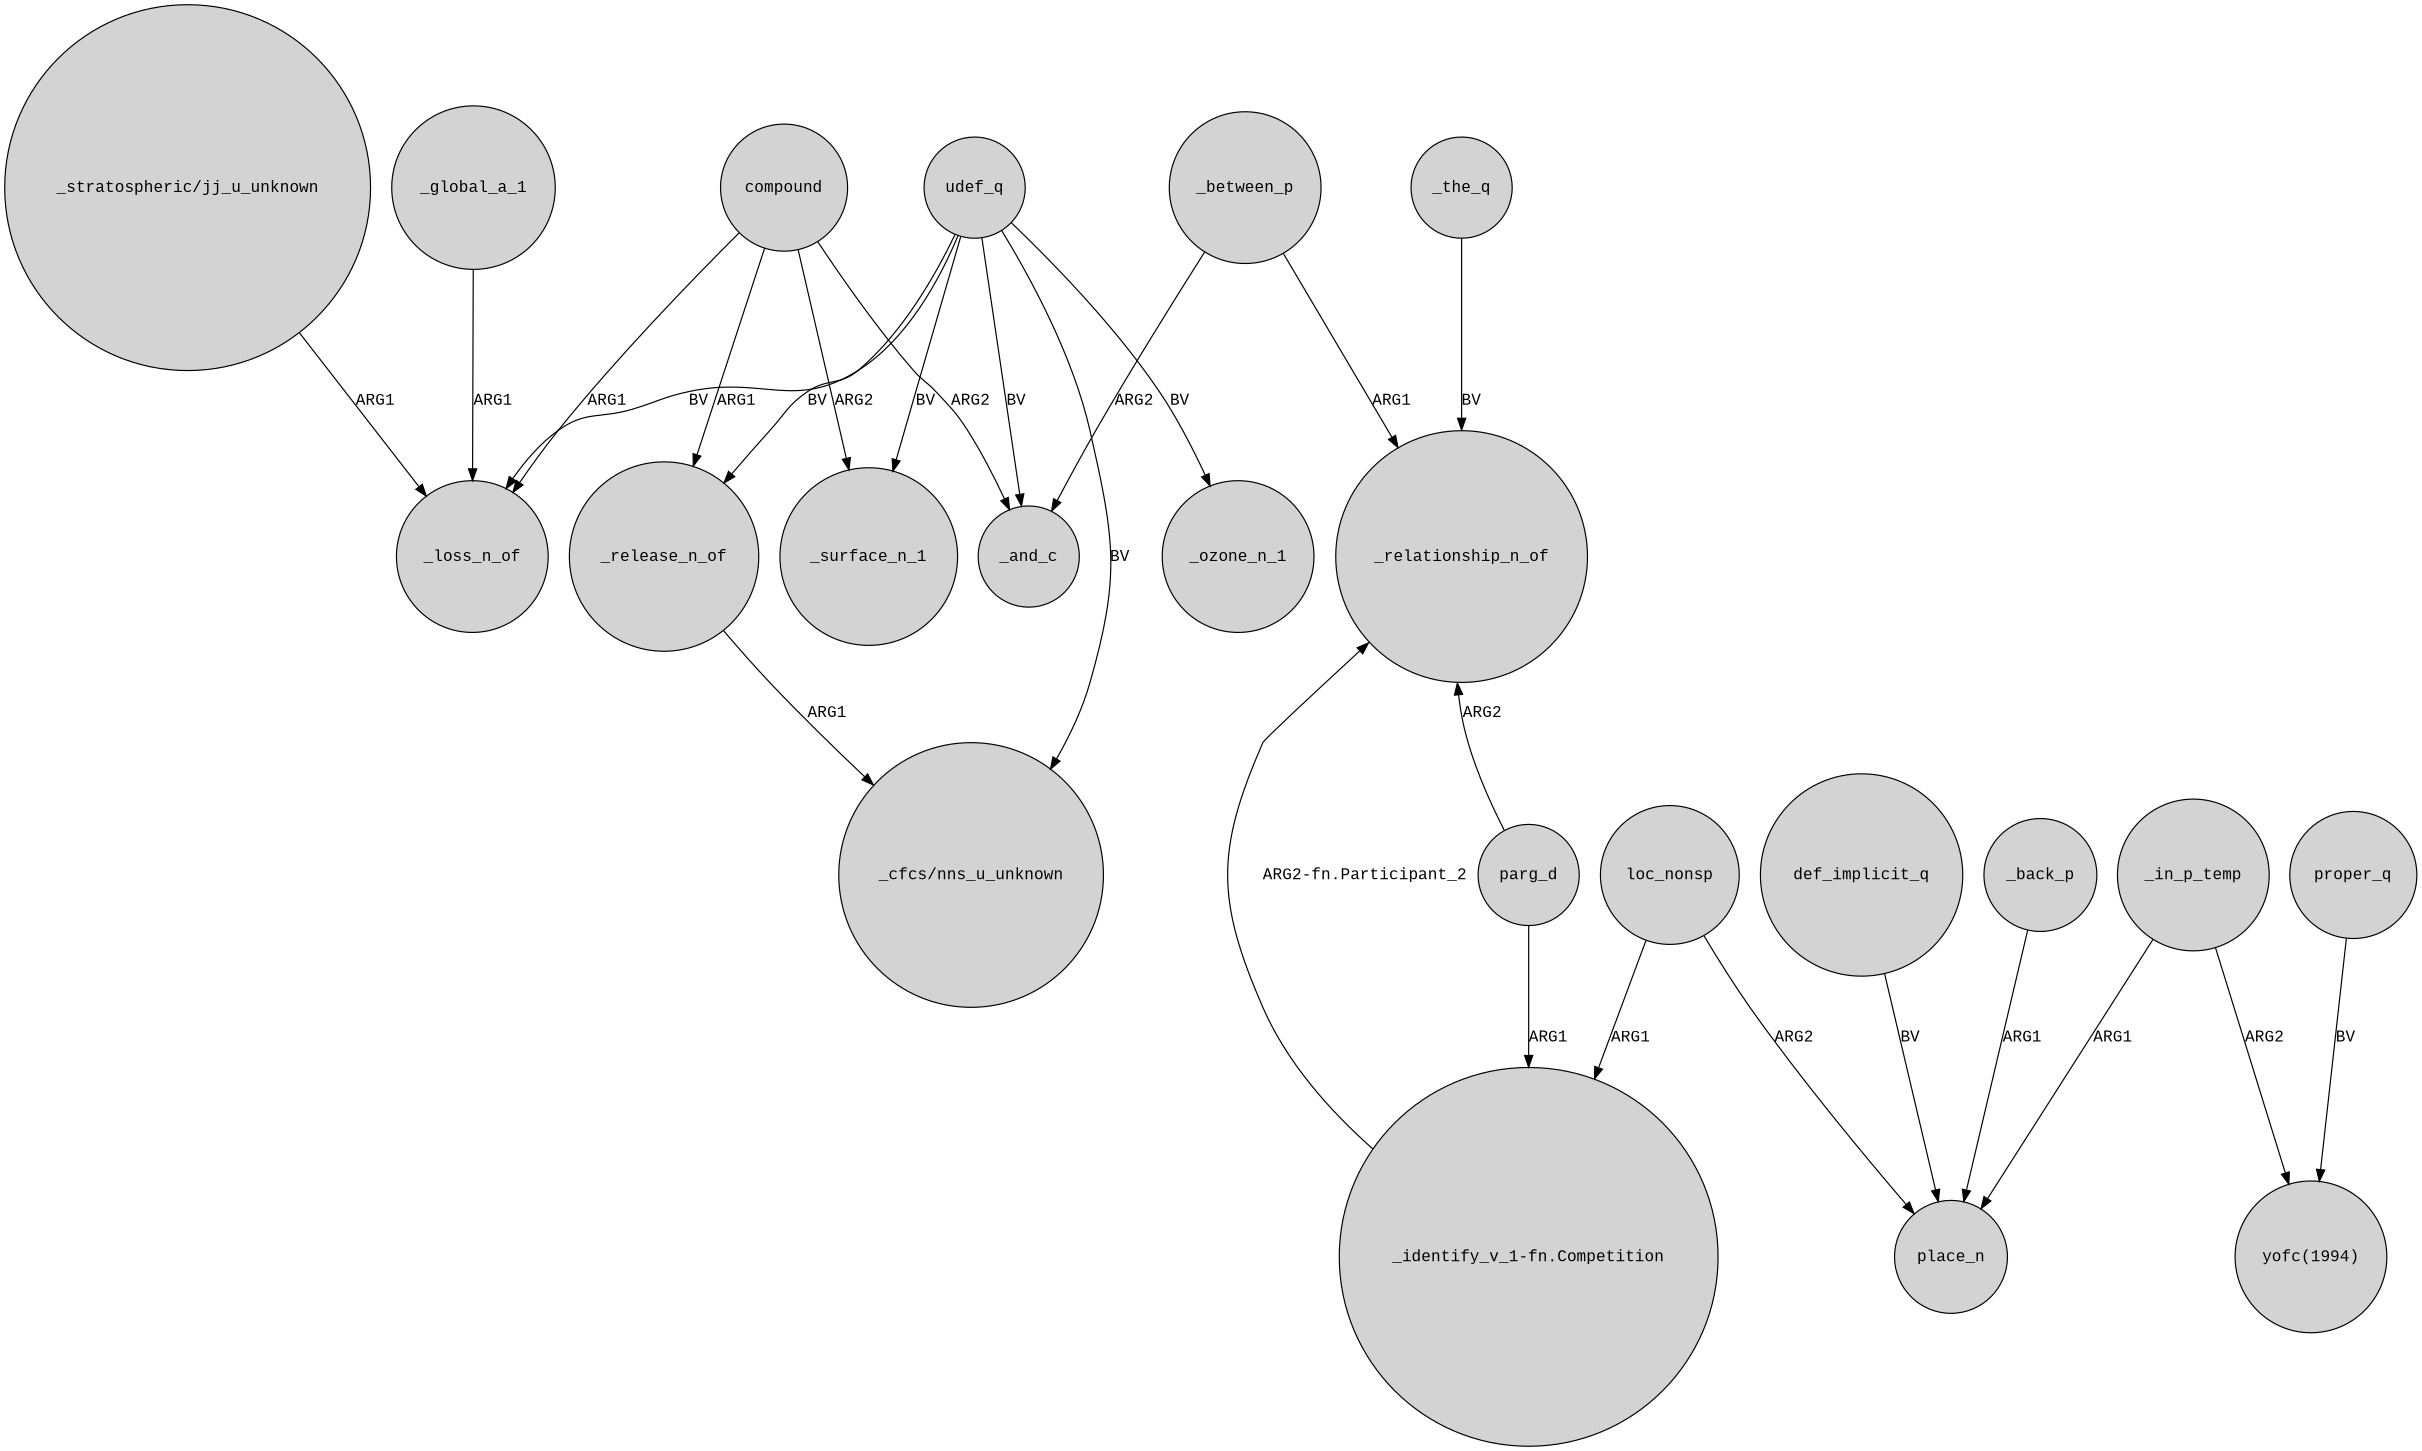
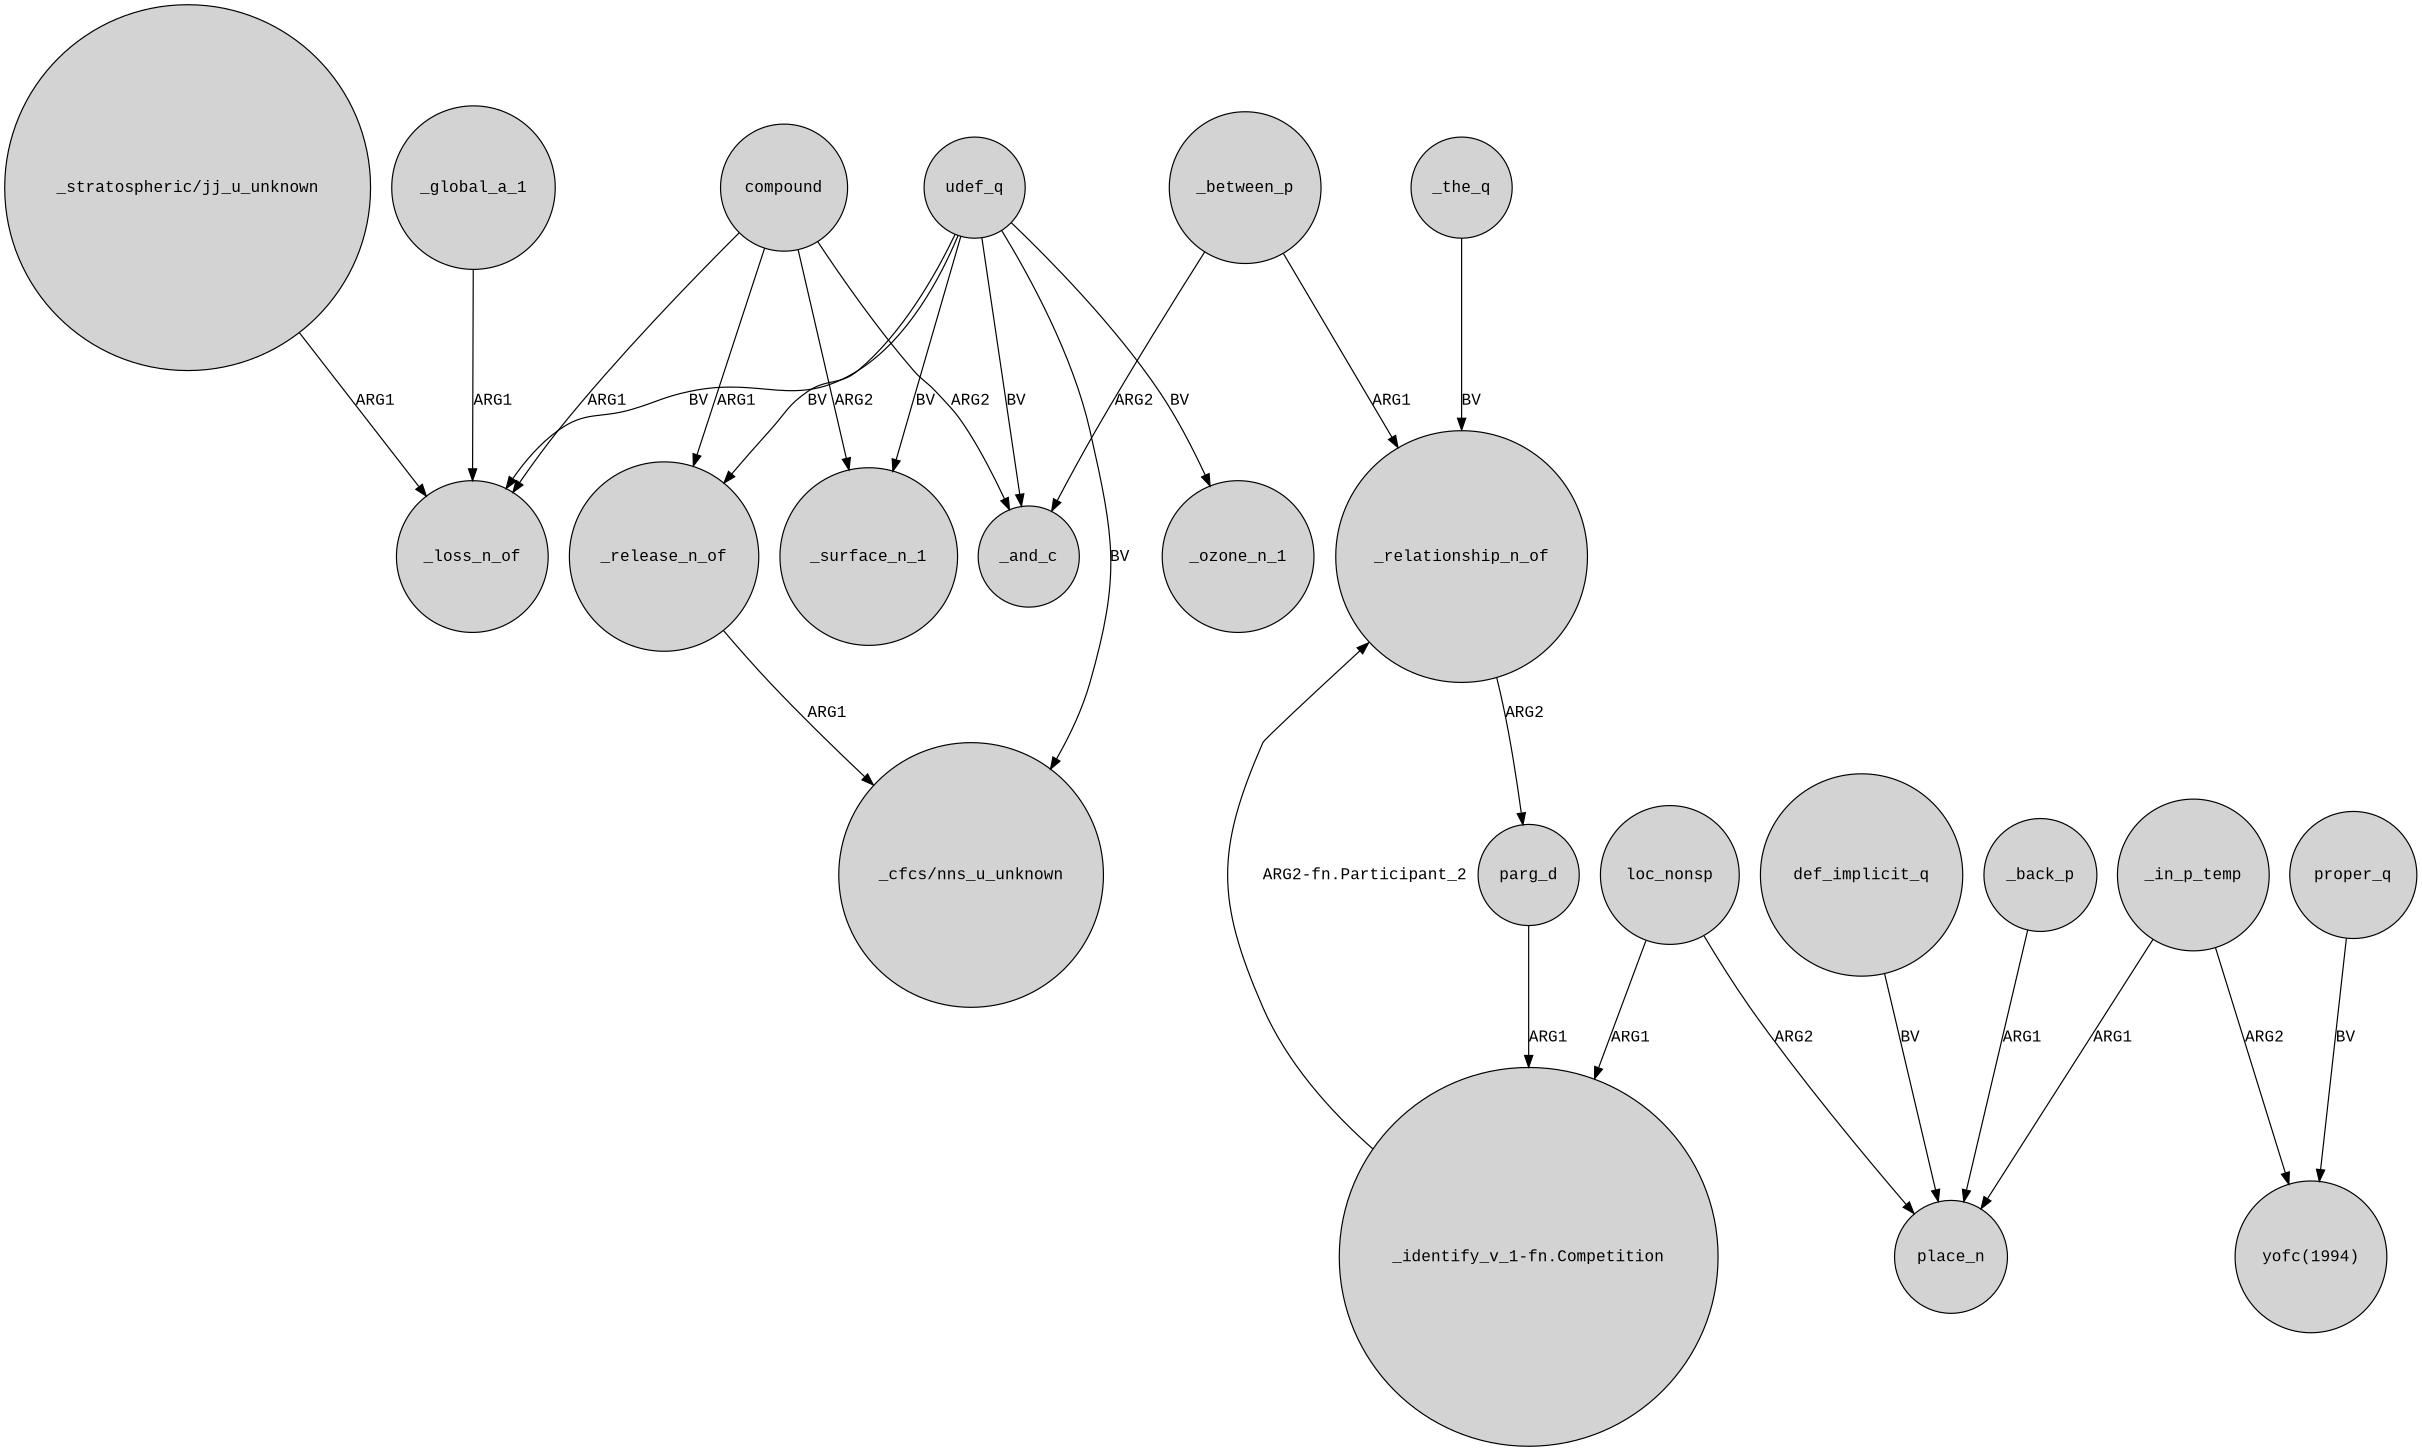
(1475, 765) -> (1511, 745)
